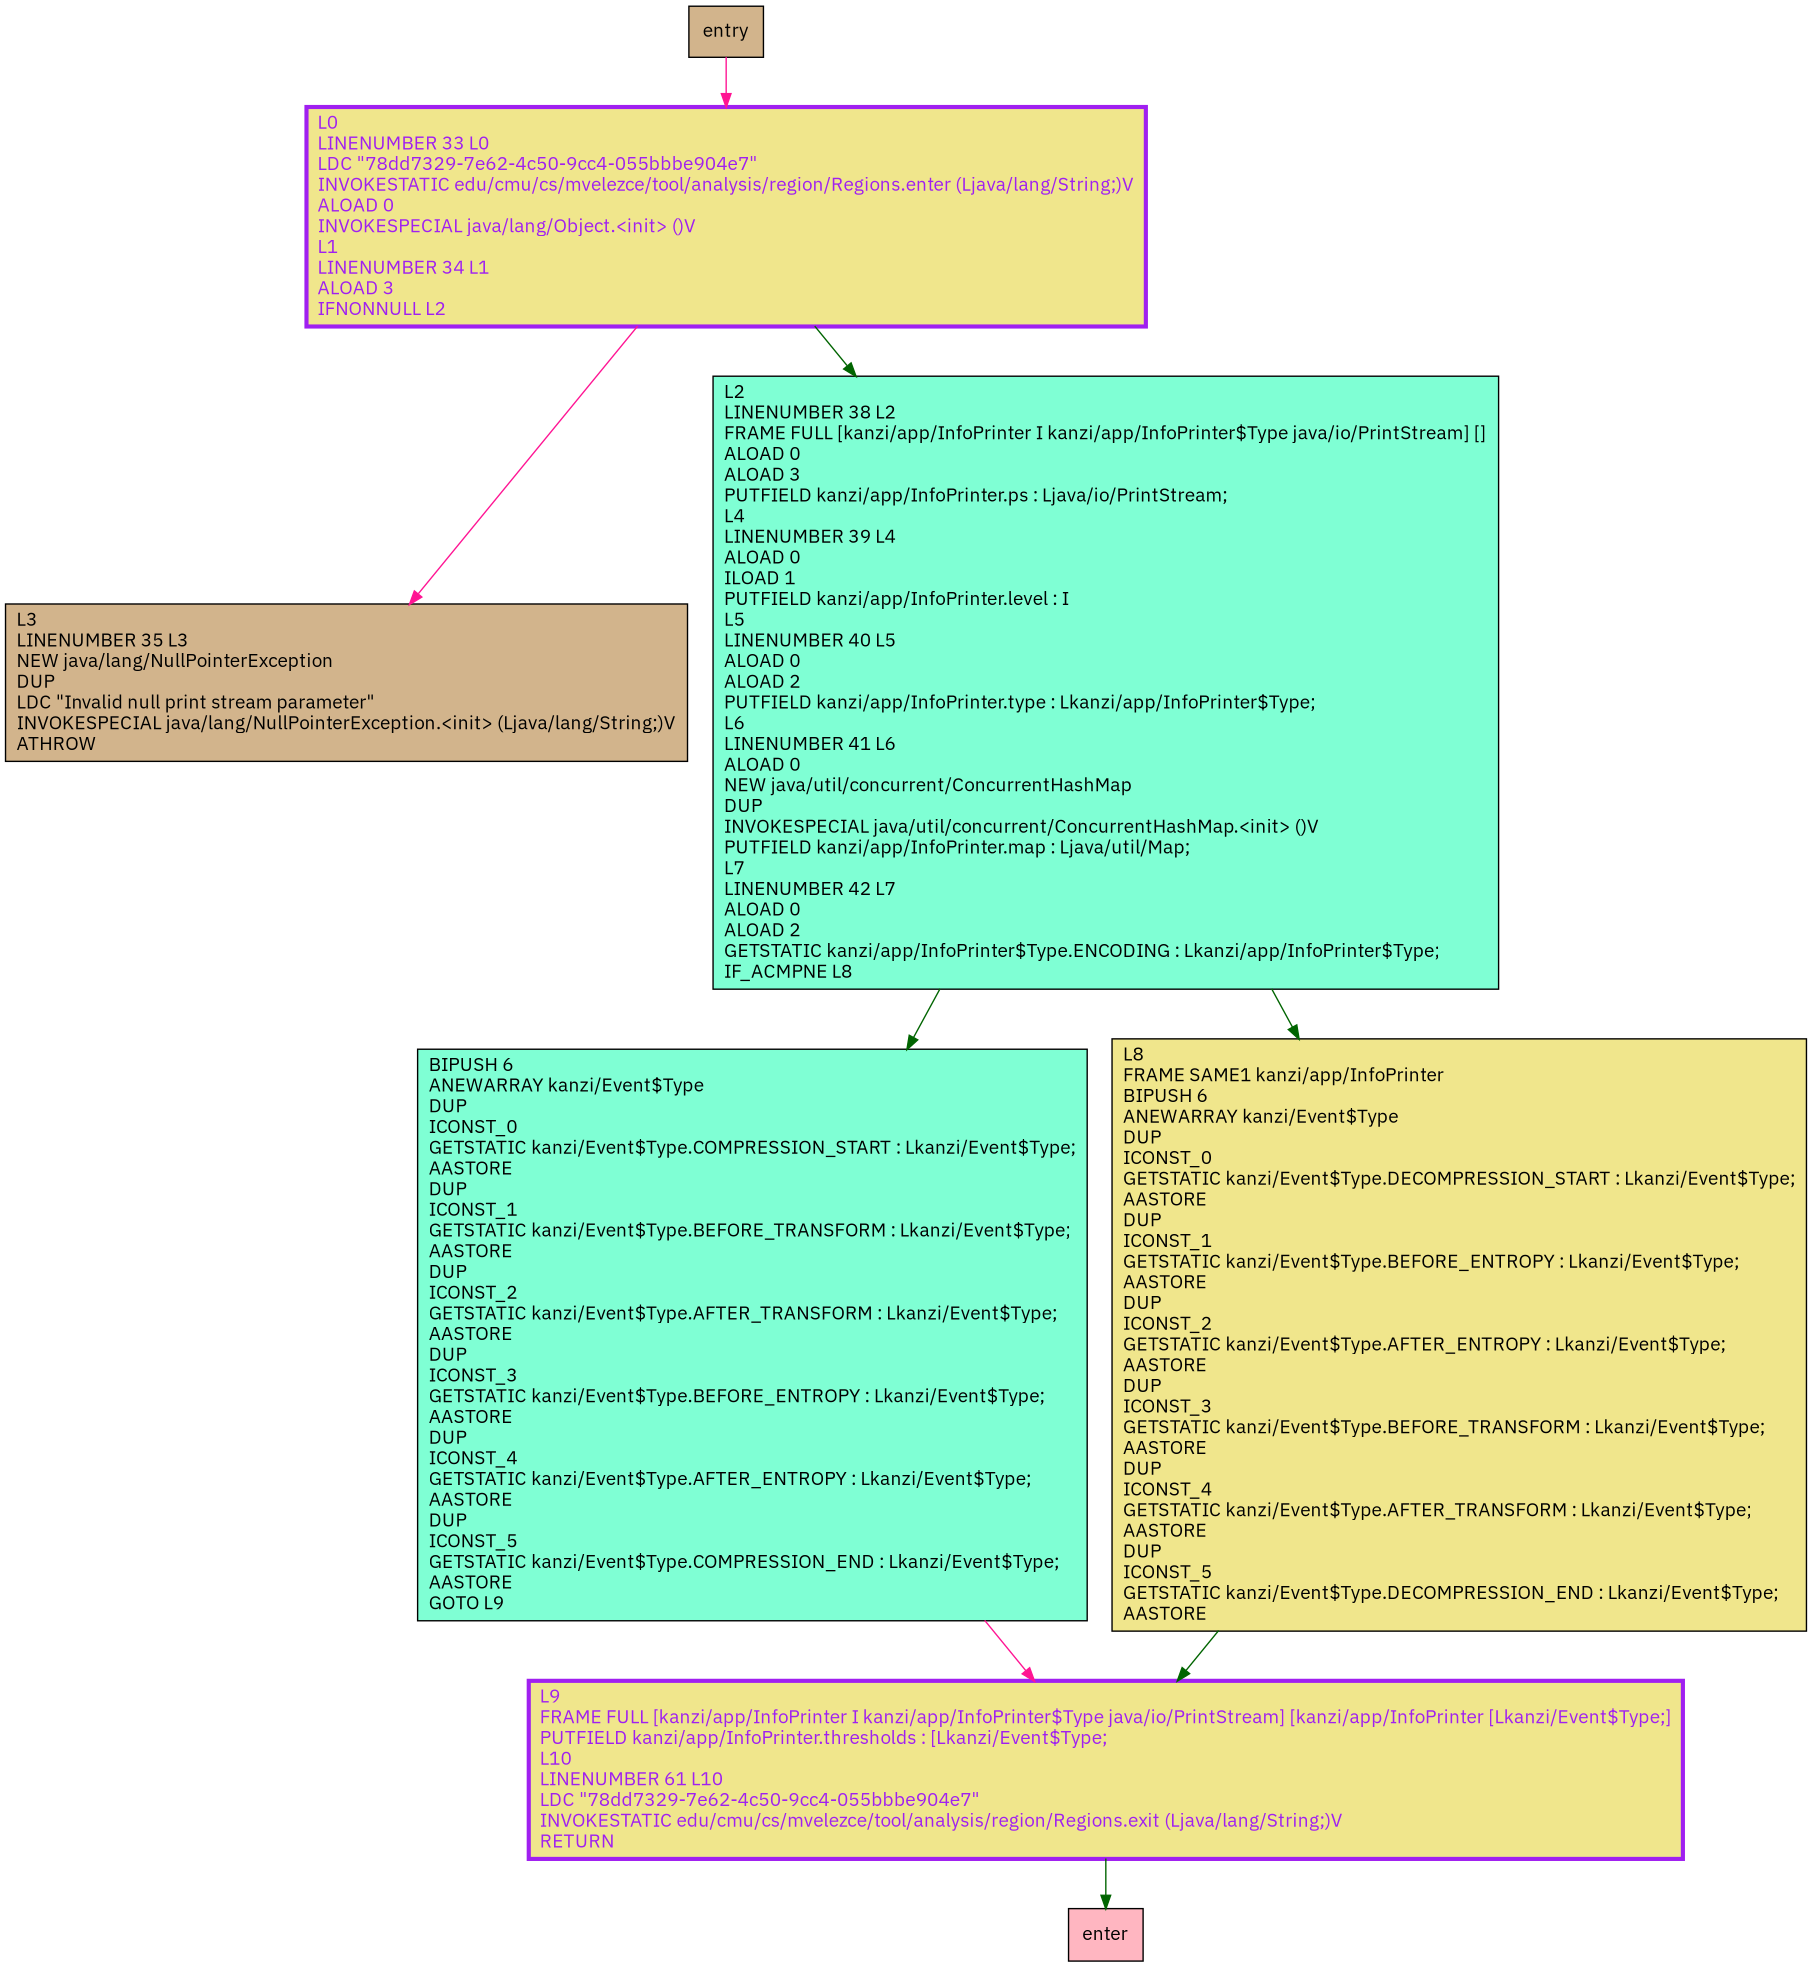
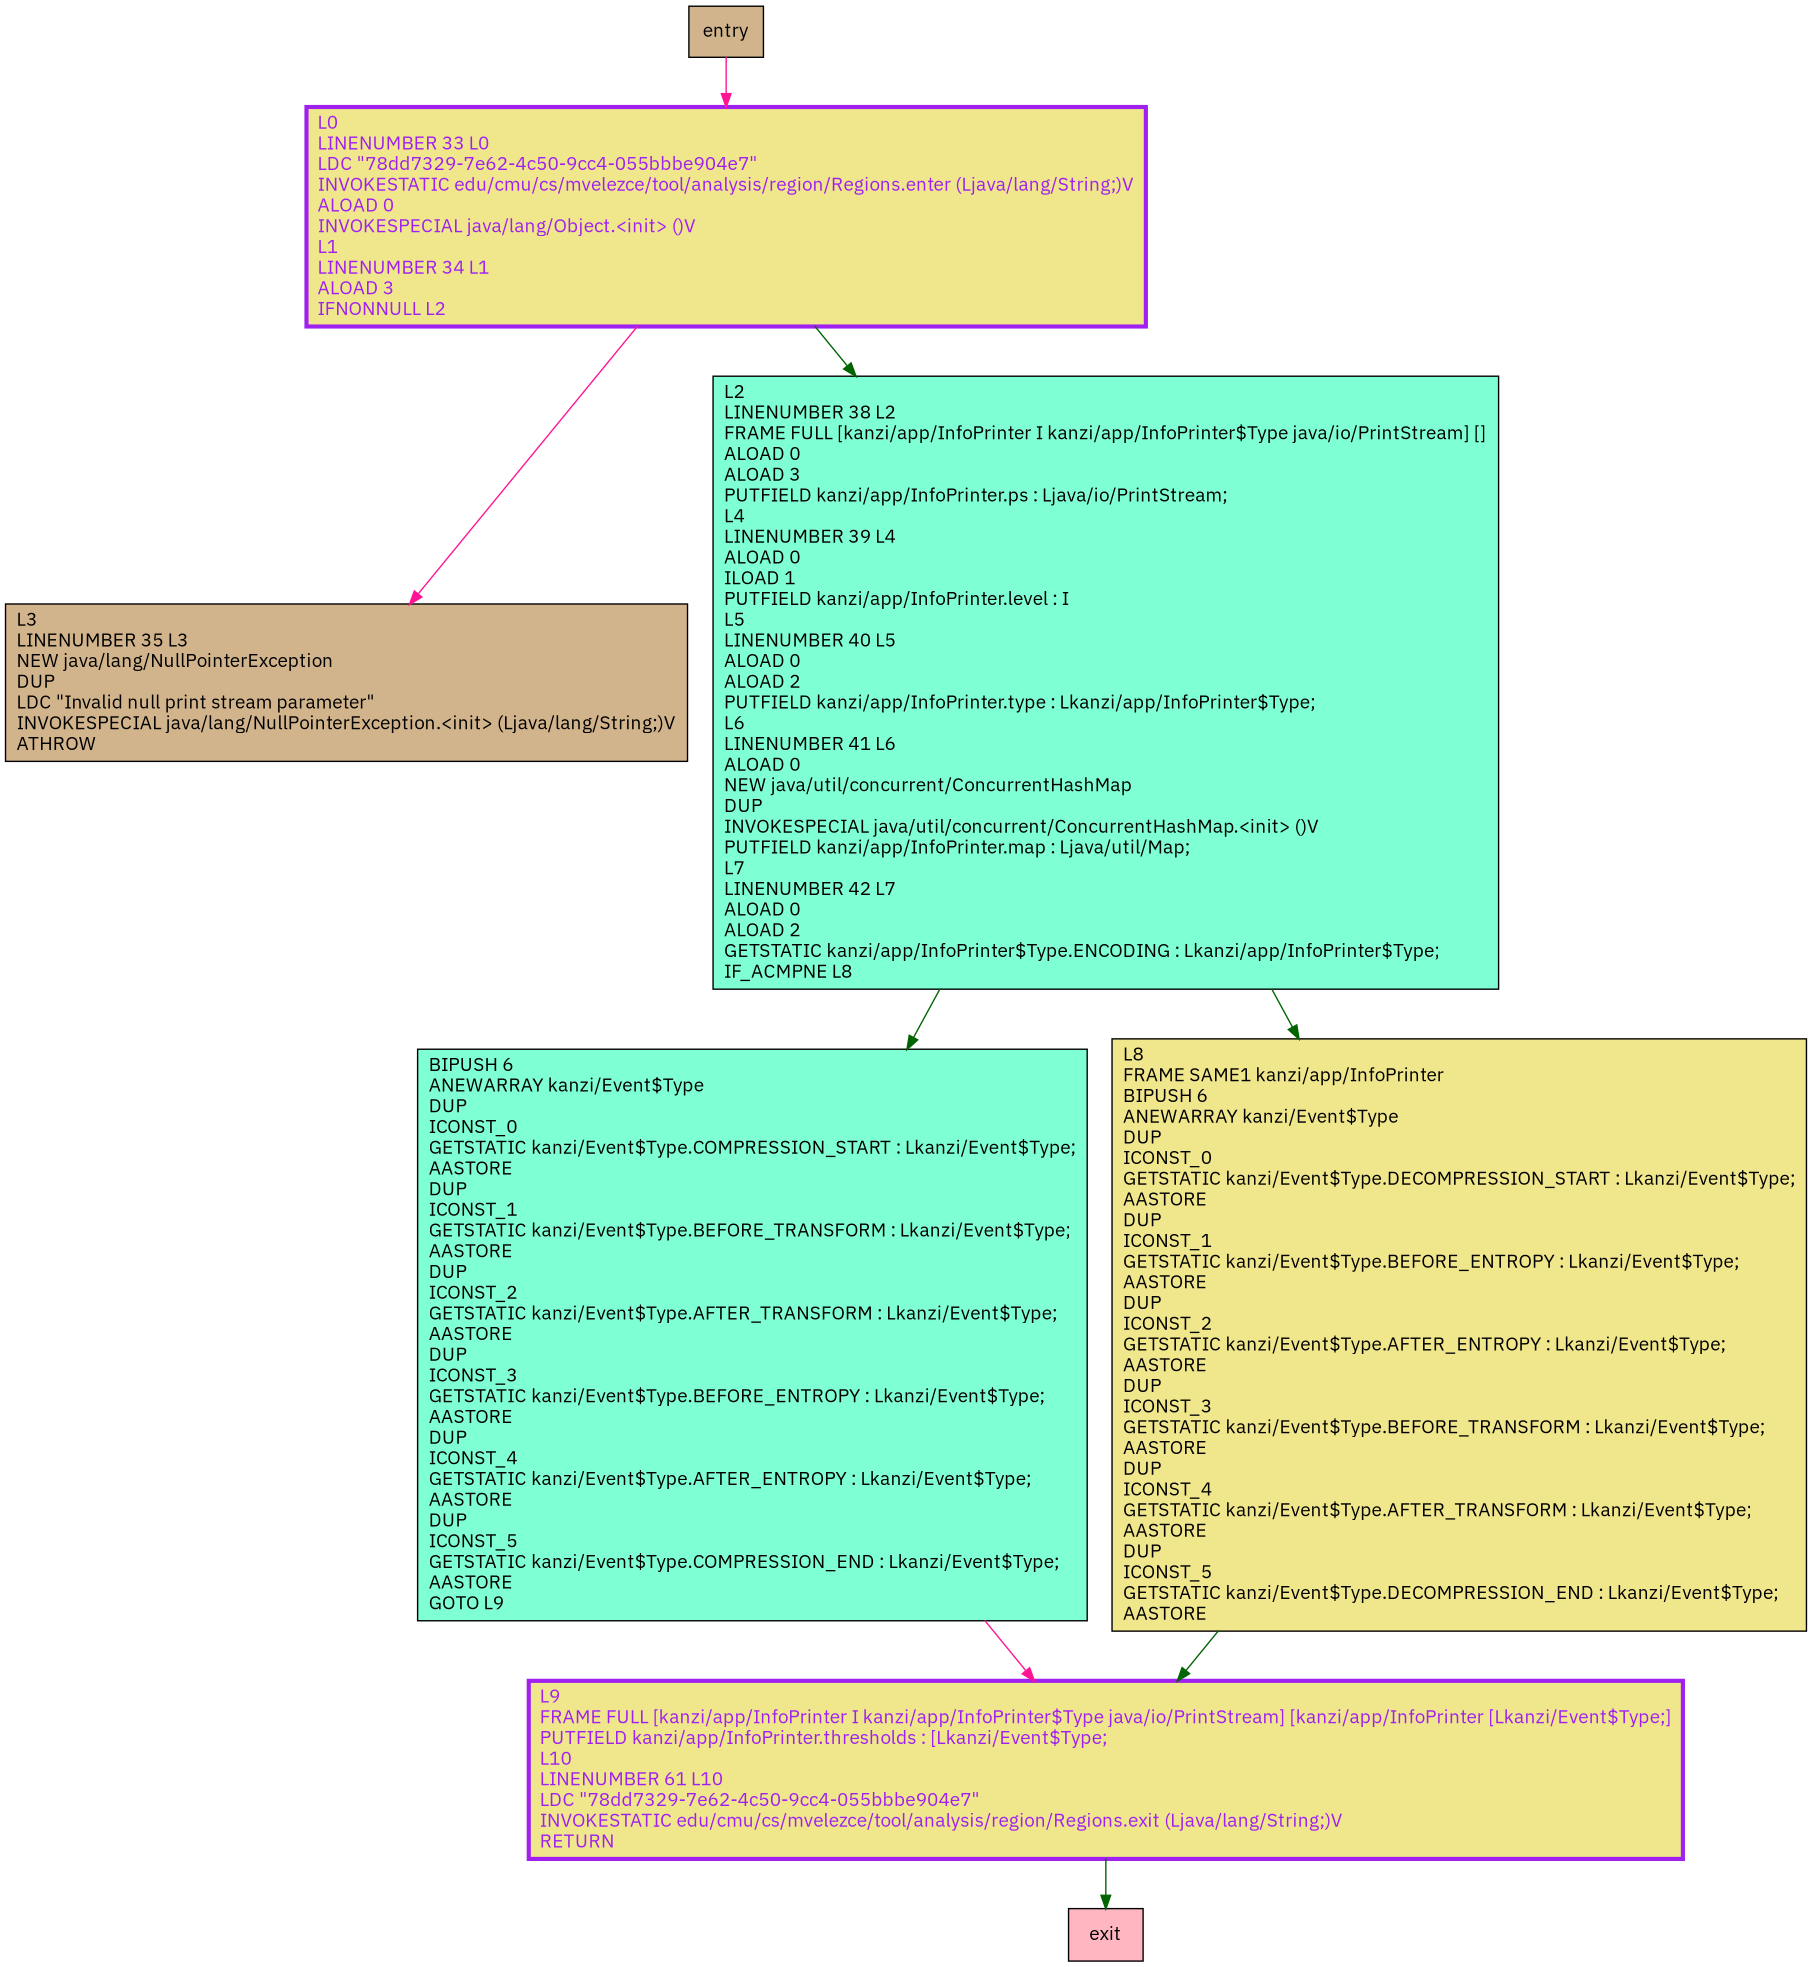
(1106, 1935) -> (1106, 1935)
